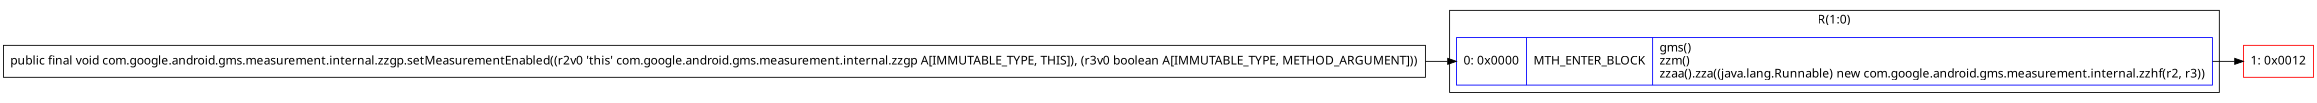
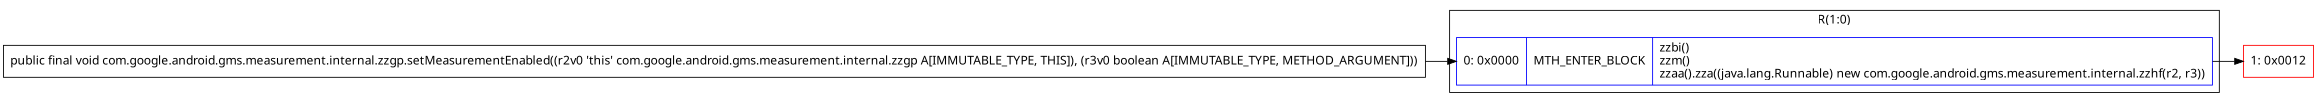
(1676, 48) -> (1675, 48)
